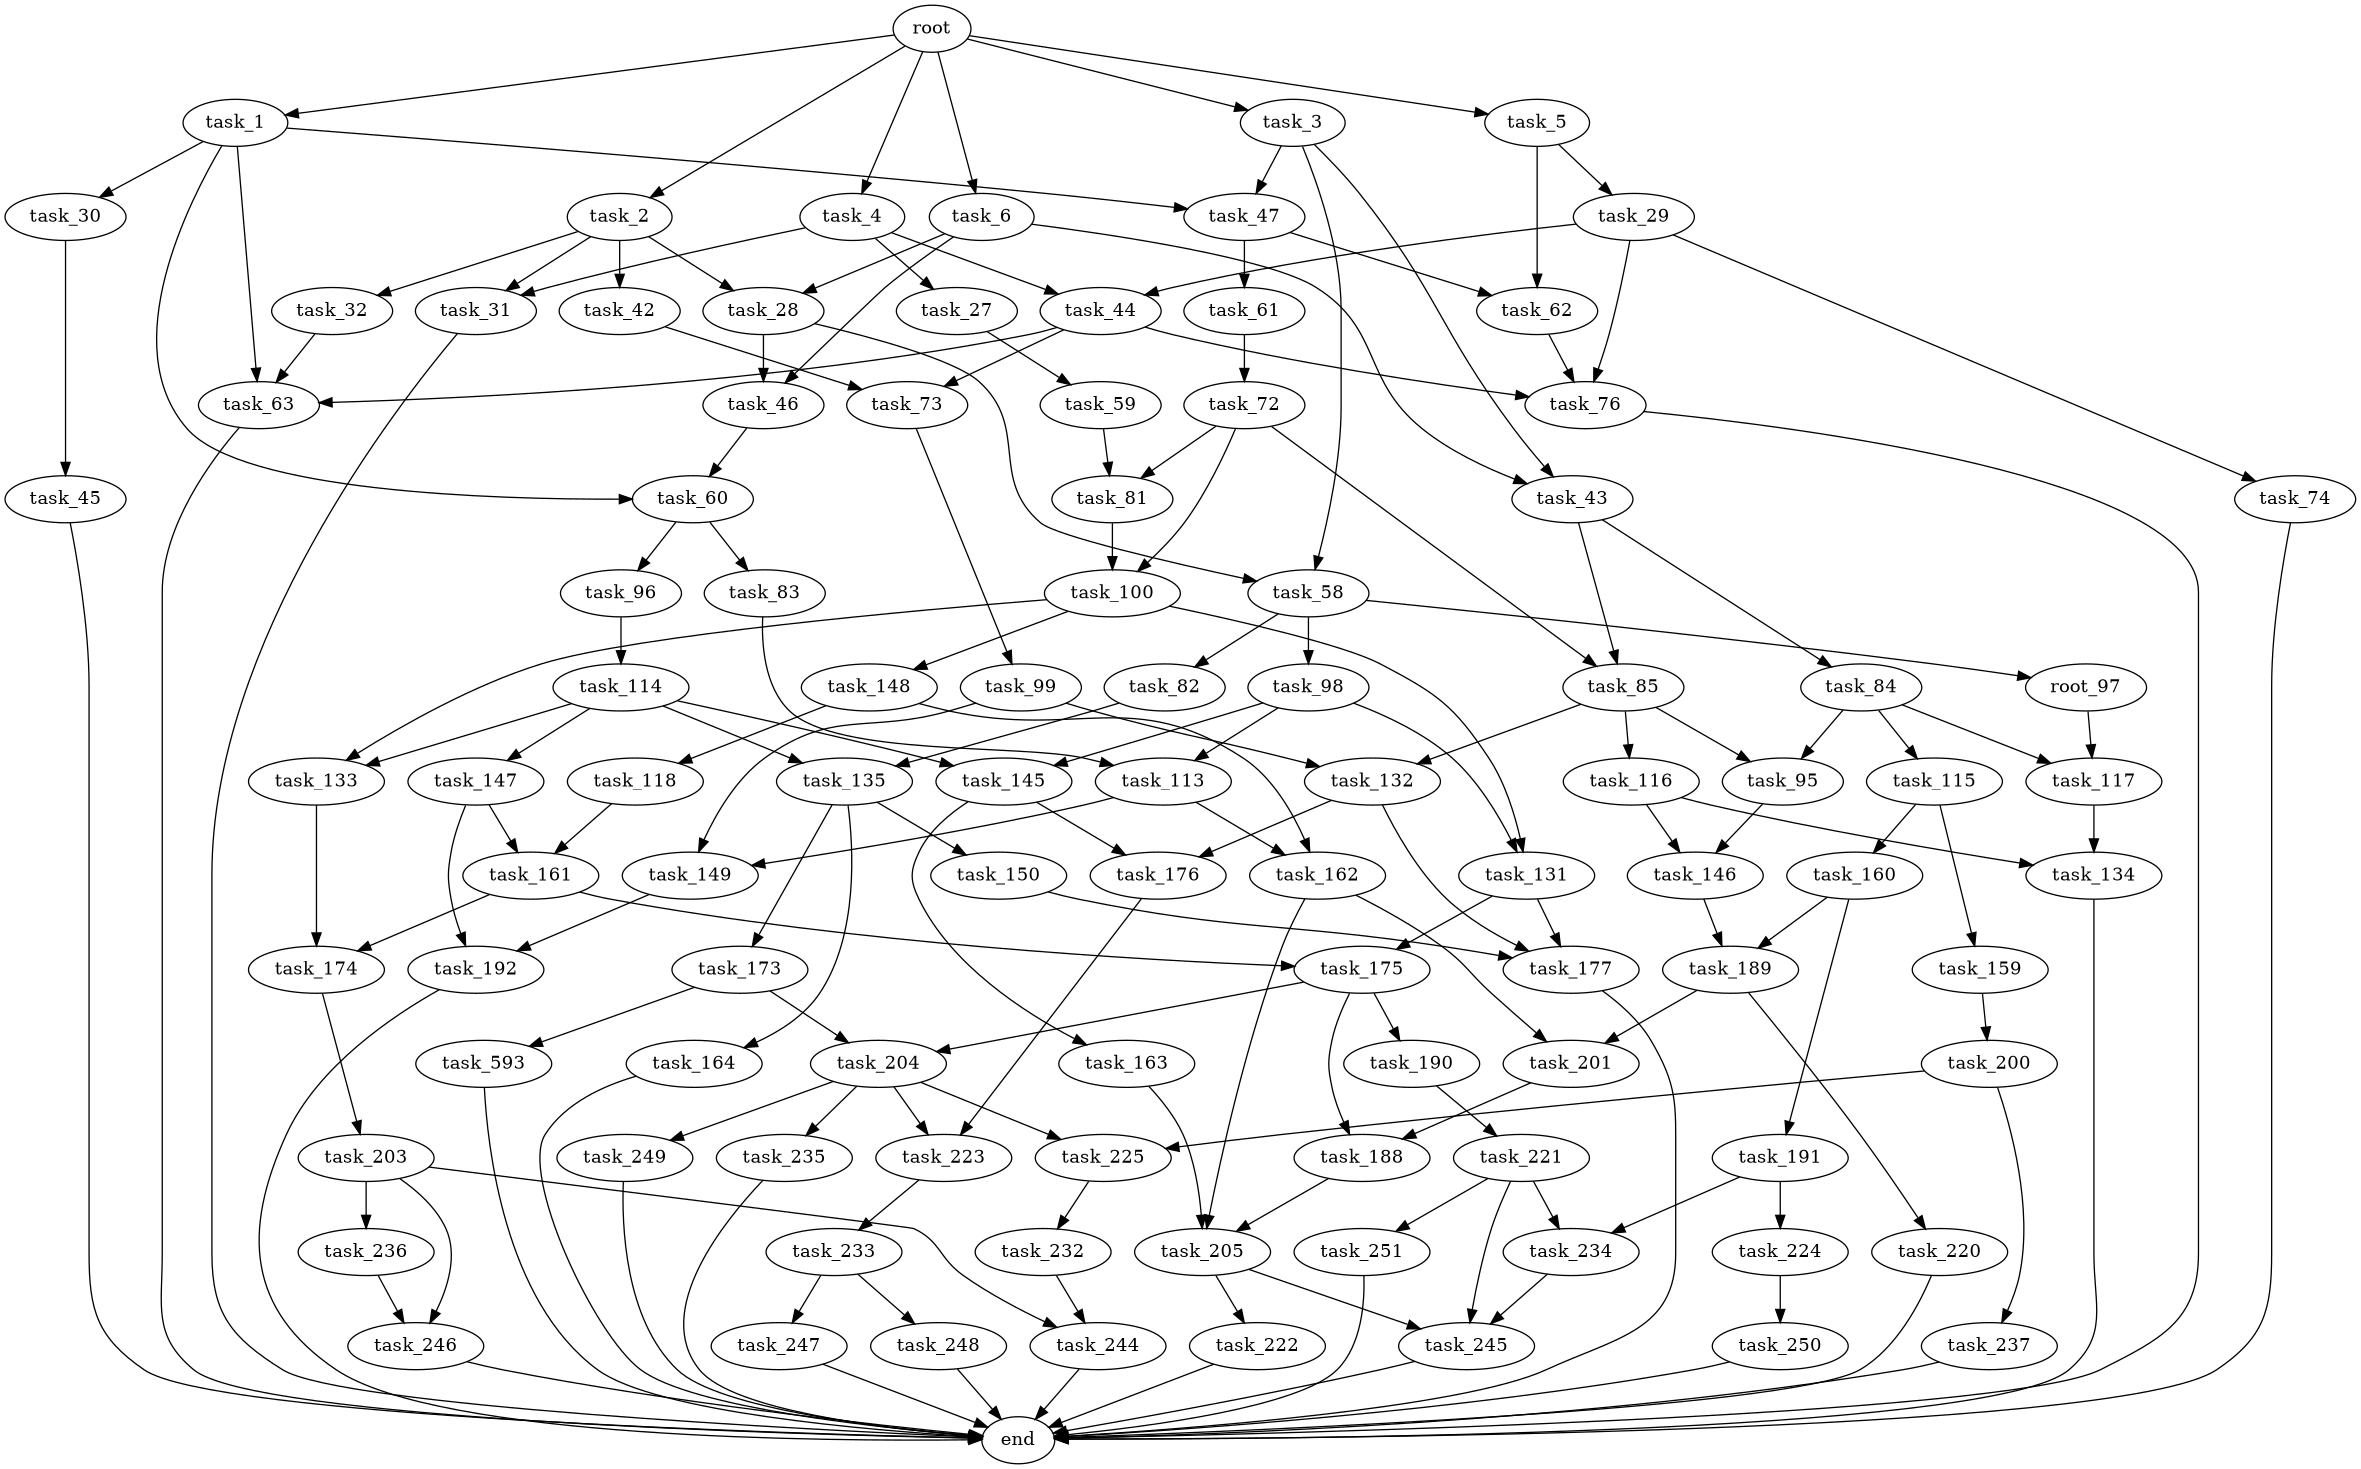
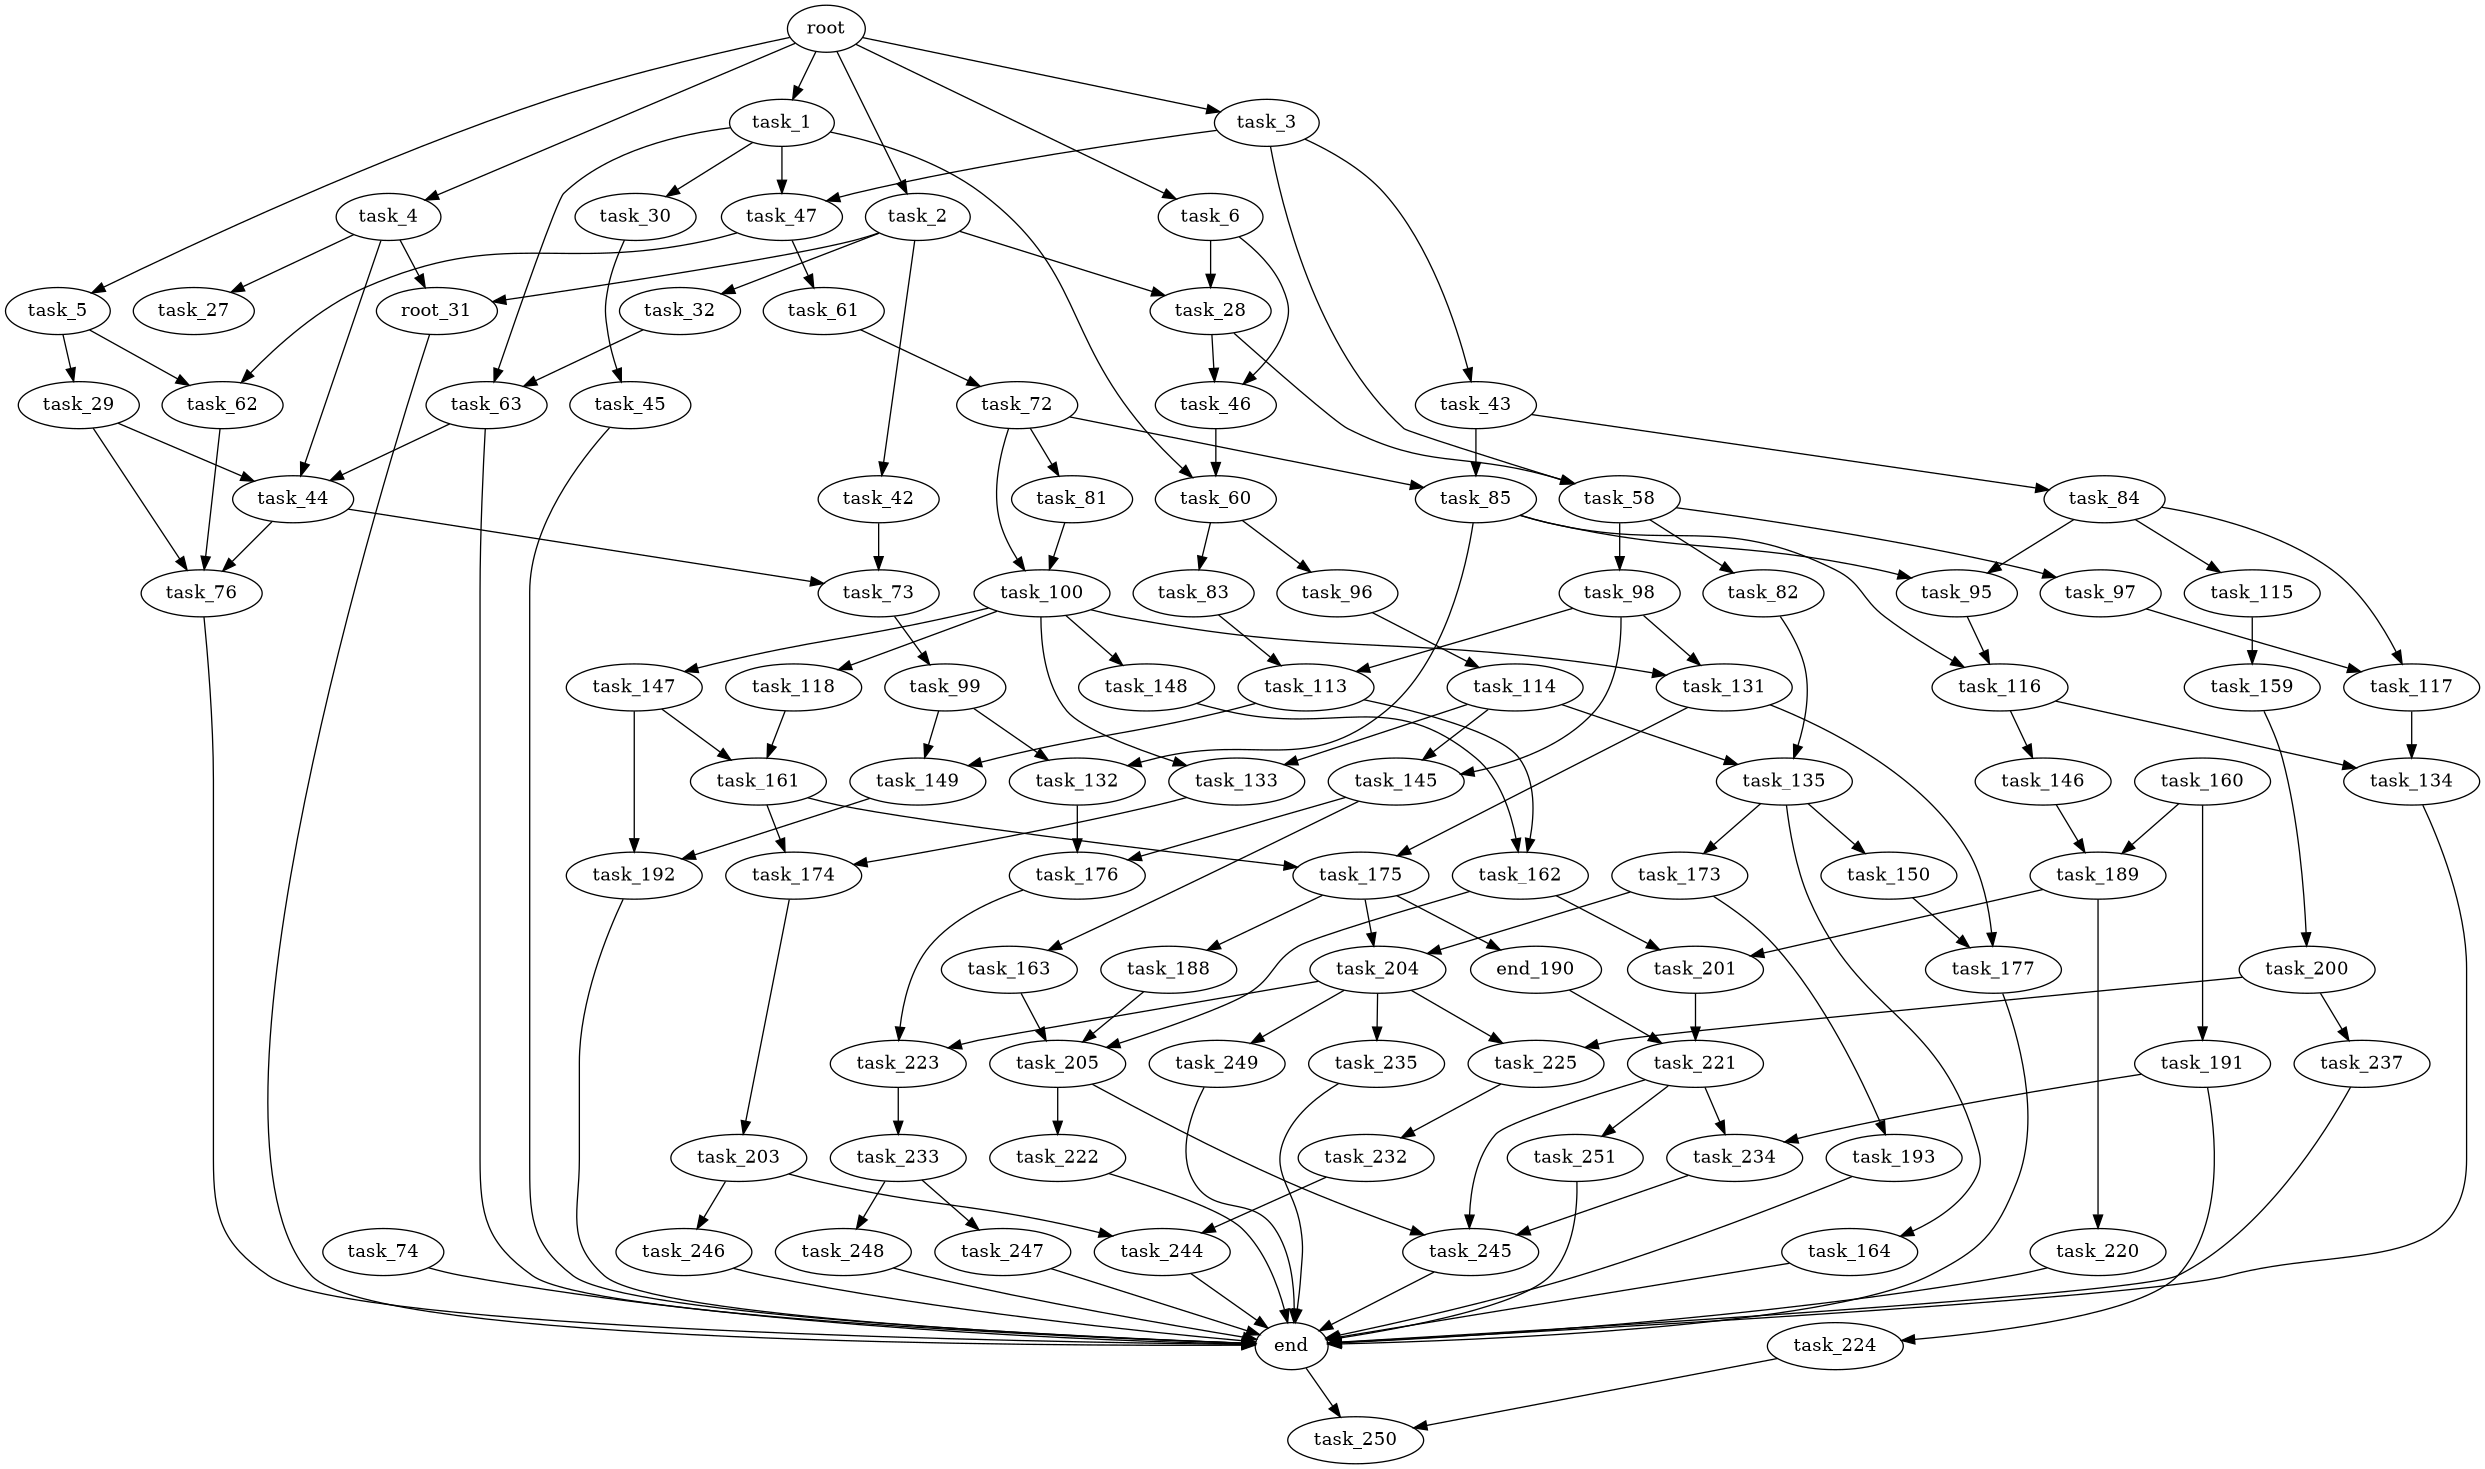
(1313, 286) -> none
(476, 311) -> (437, 311)
(1958, 356) -> none
(696, 380) -> (404, 446)
(1101, 405) -> none
(2086, 687) -> (2101, 593)
(554, 731) -> (843, 638)
(758, 732) -> (924, 638)
(1744, 823) -> (1975, 634)
(1899, 824) -> none
(1436, 888) -> none
(484, 1064) -> (1894, 1158)
(1412, 1064) -> (1536, 970)
(1479, 1106) -> (1695, 1010)
(366, 1252) -> none
(1450, 1404) -> (1319, 1387)
